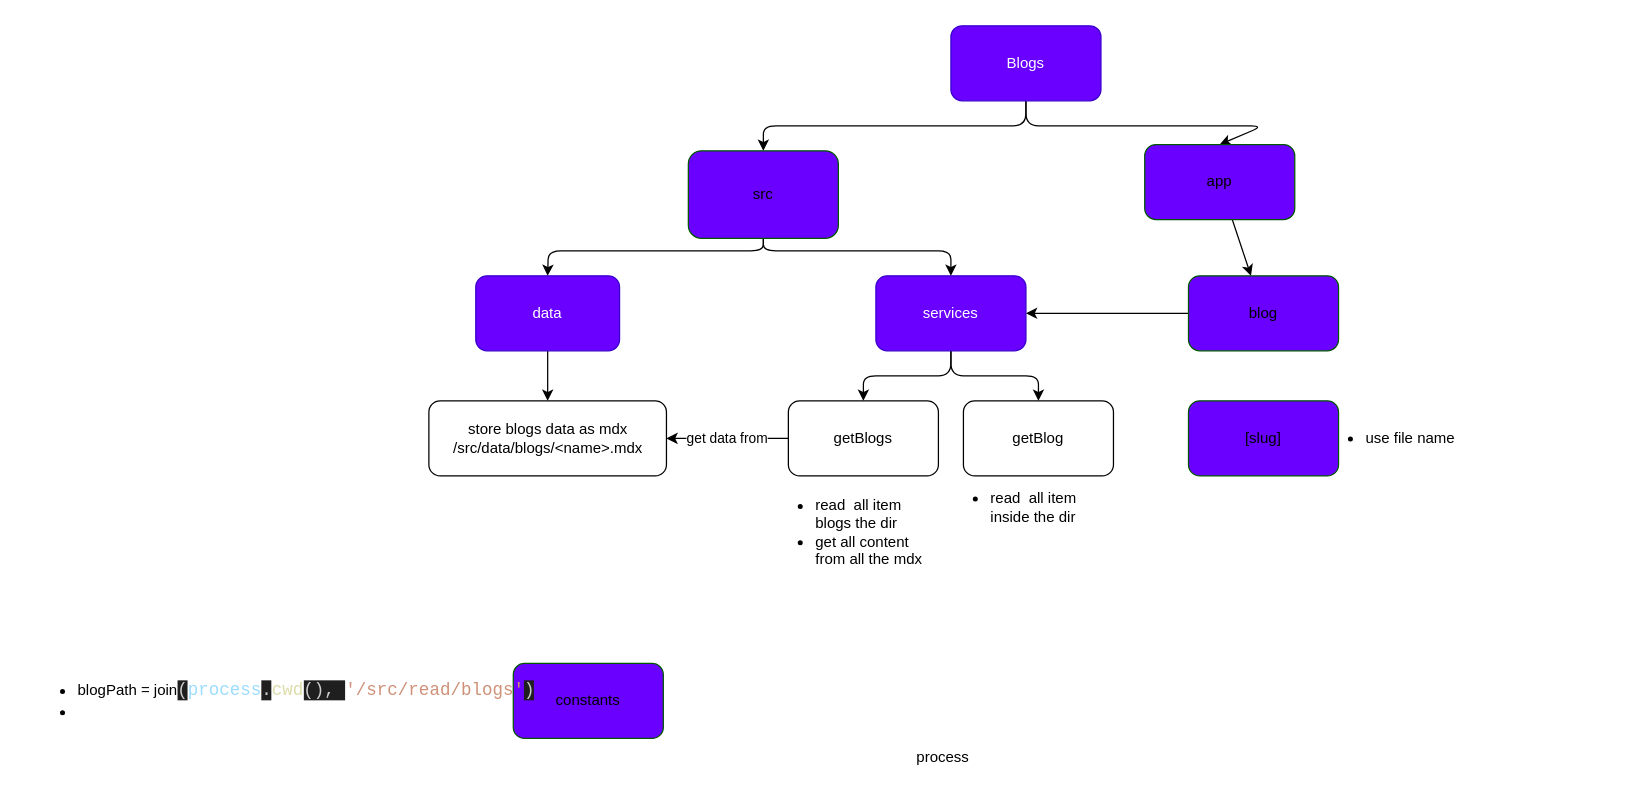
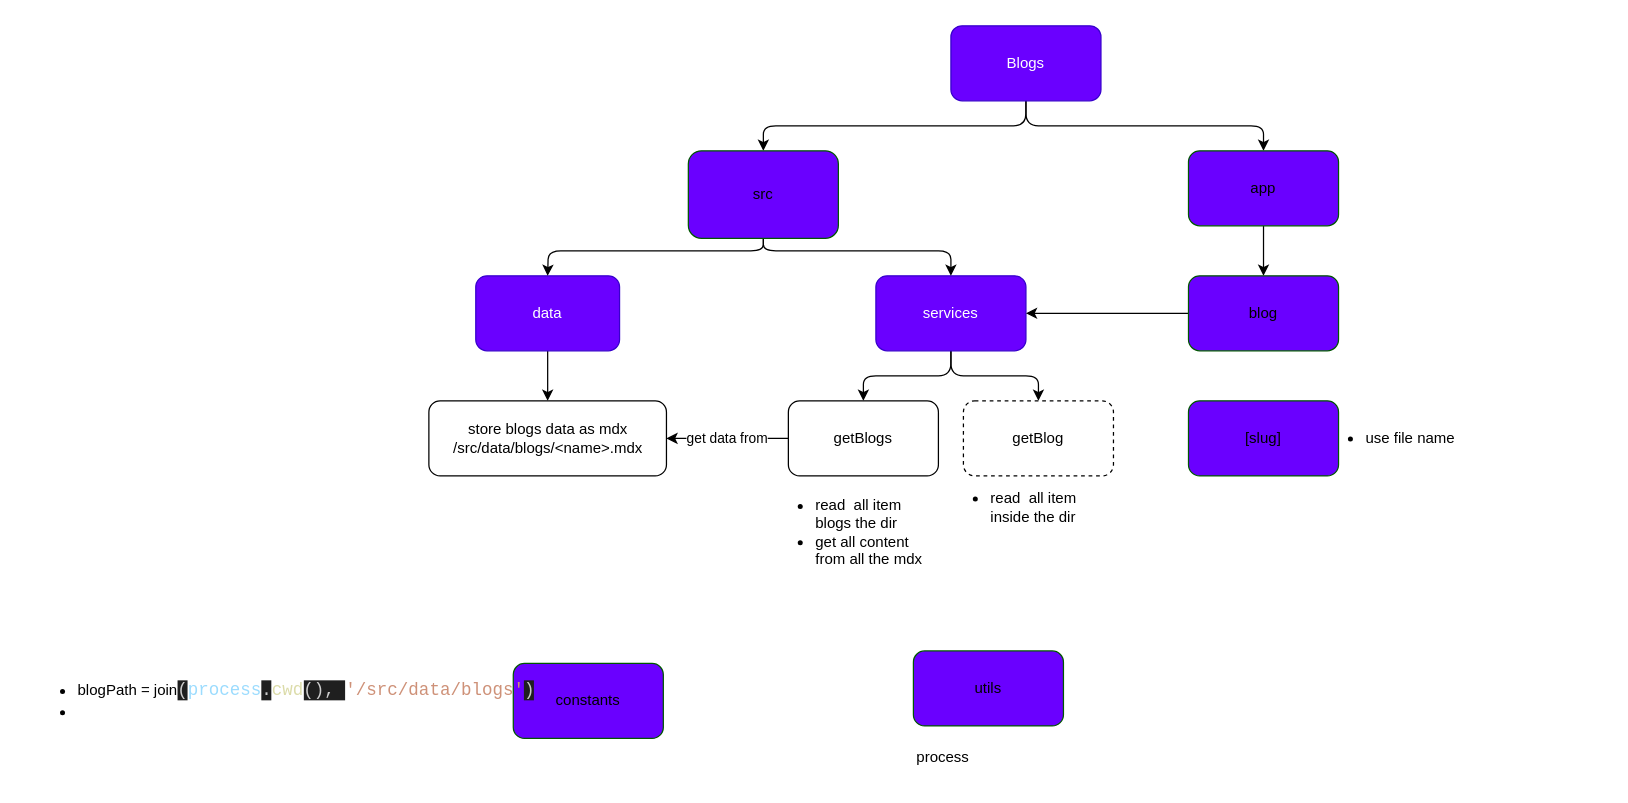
(1219, 182) -> (1263, 188)
(1038, 438) -> (1038, 438)
none -> (988, 688)
(214, 701) -> (214, 701)
